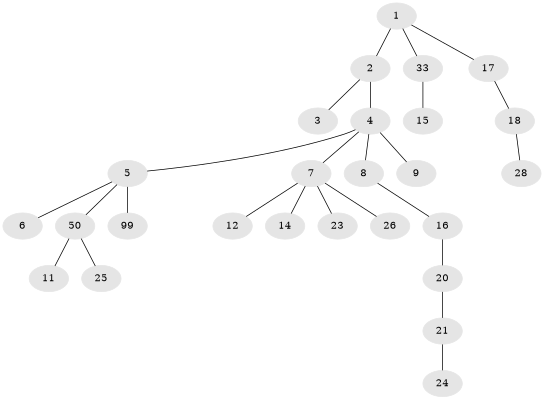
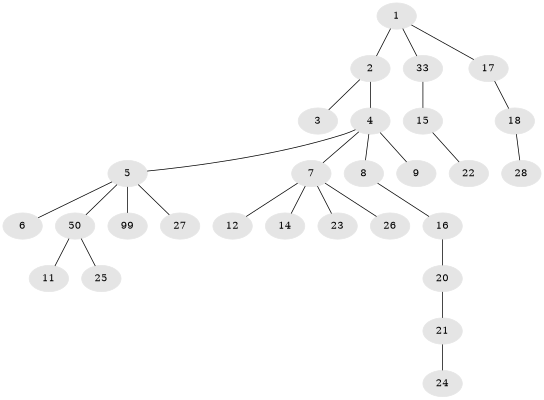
none -> (469, 174)
none -> (180, 226)
